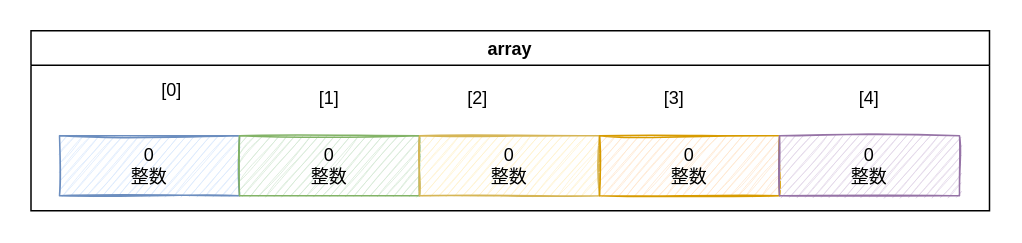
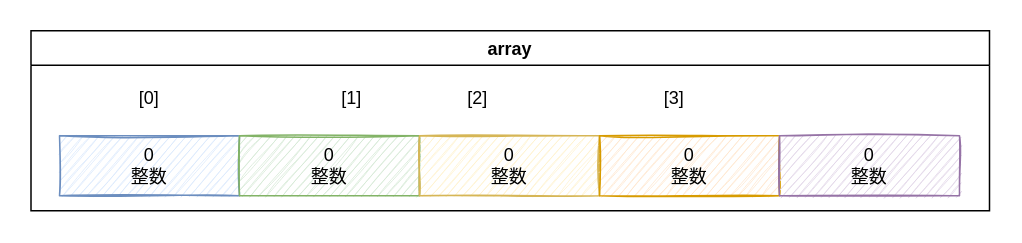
(172, 91) -> (149, 98)
(329, 98) -> (352, 98)
(869, 98) -> none
